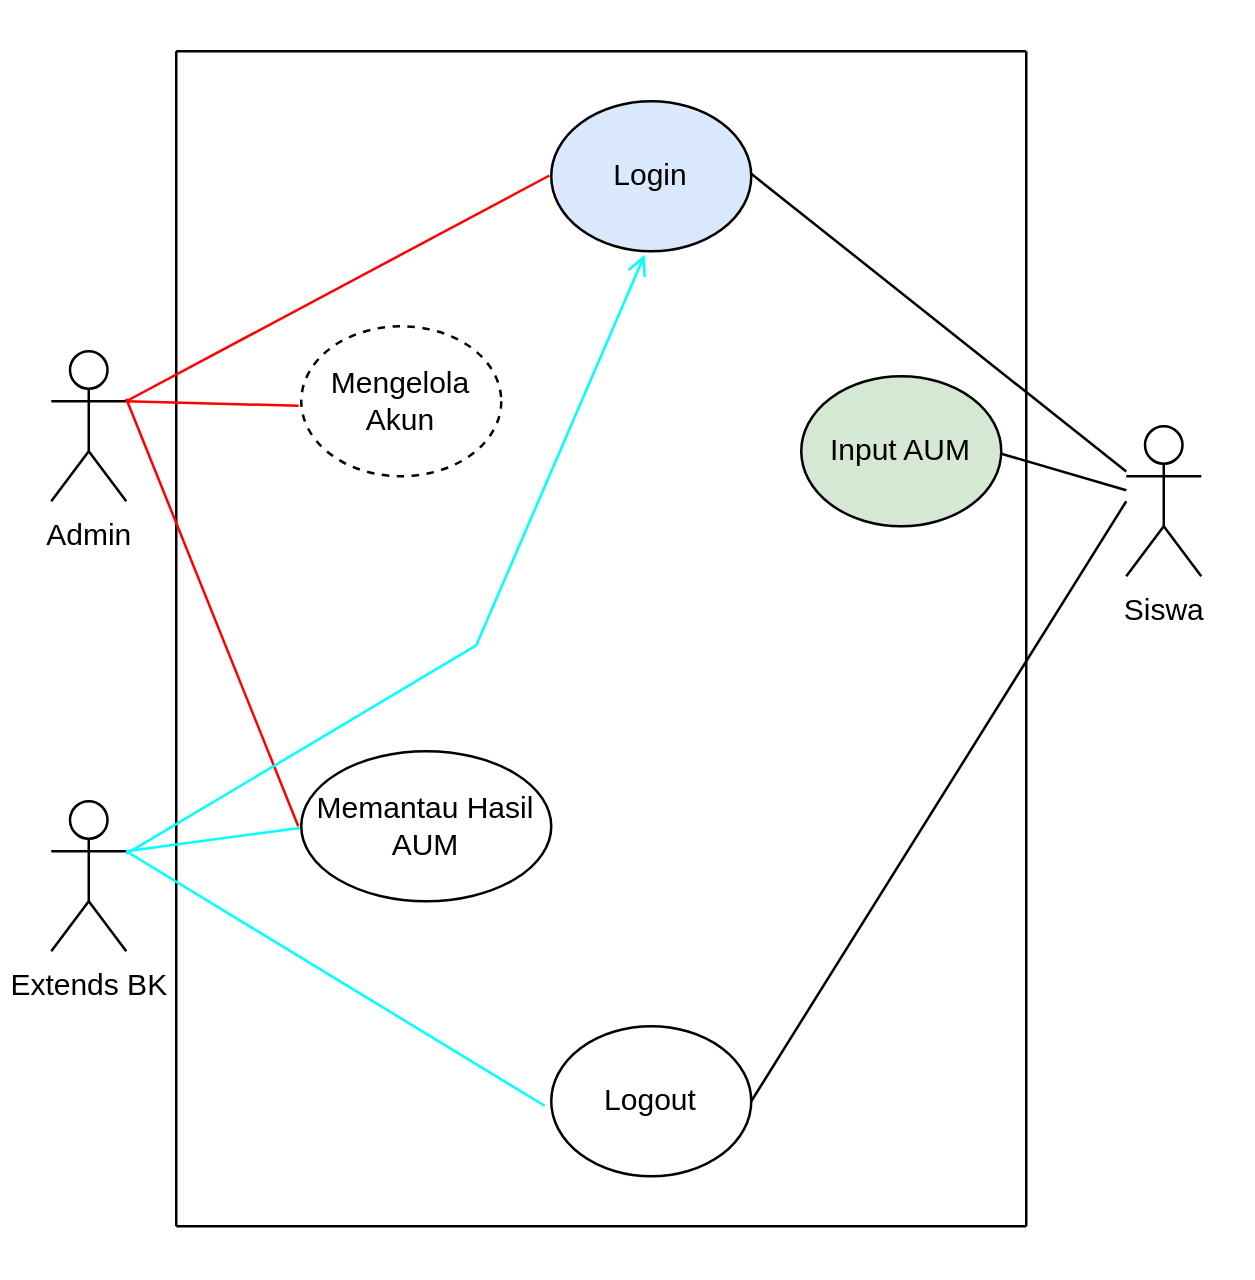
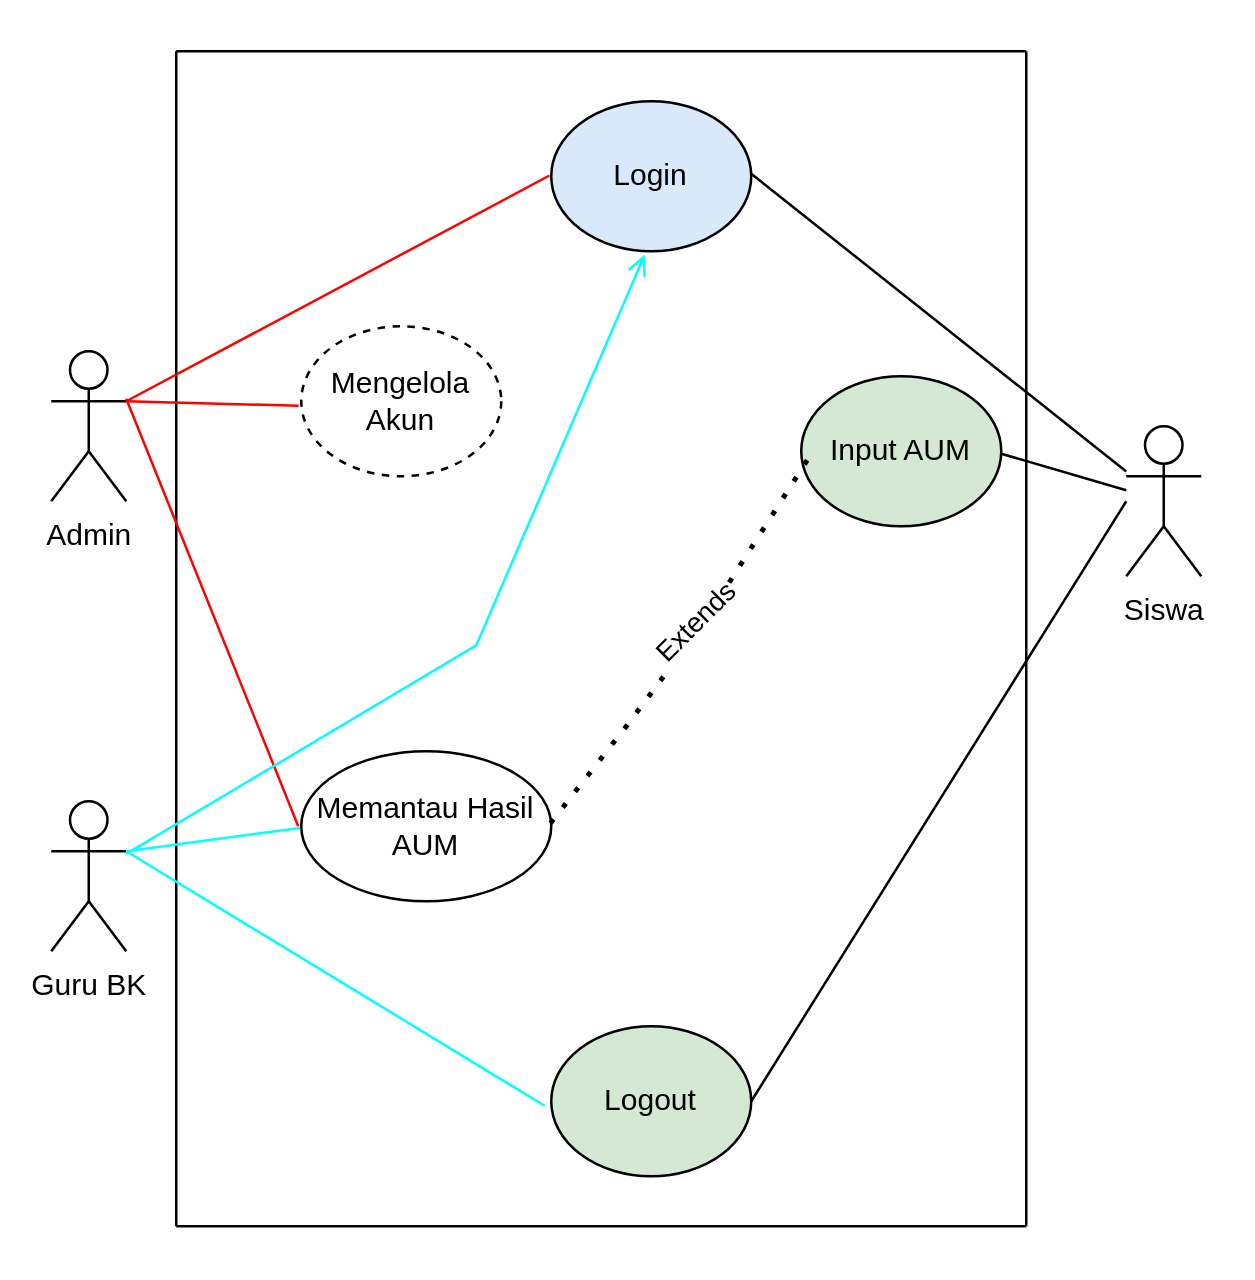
none -> (711, 611)
(90, 987) -> (90, 987)
(651, 1101) -> (651, 1101)
